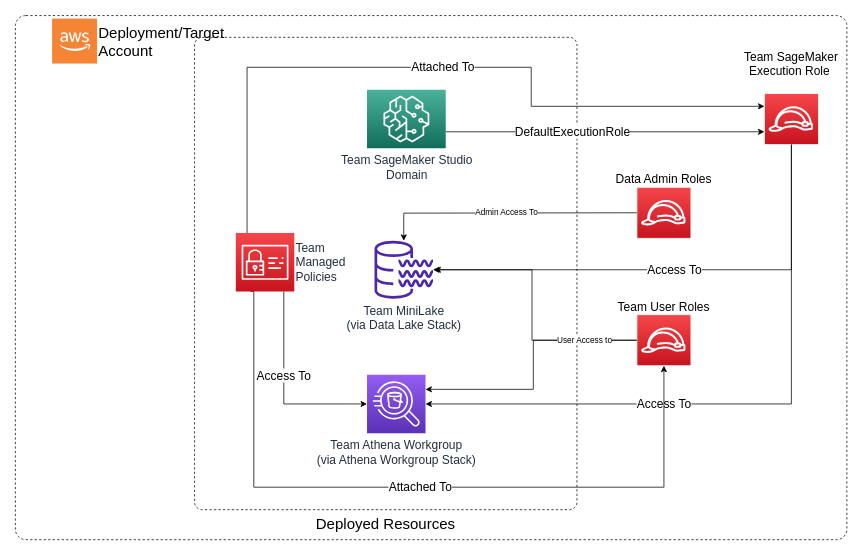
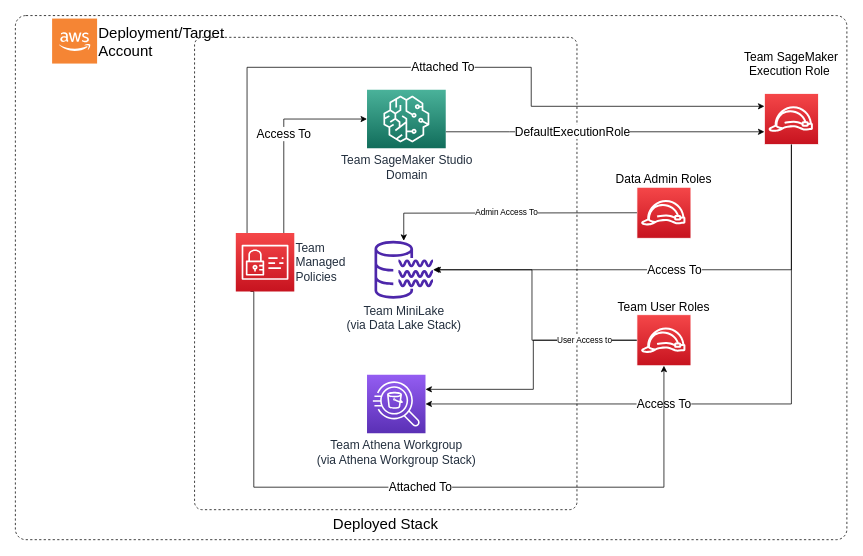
none -> (284, 175)
(284, 349) -> none
(386, 524) -> (386, 524)
